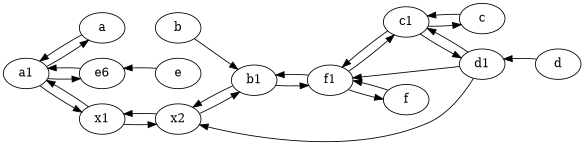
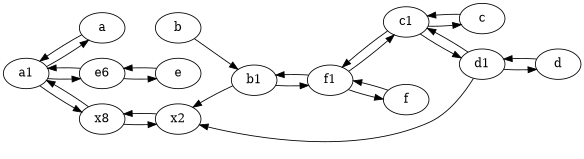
(410, 72) -> (516, 70)
none -> (136, 79)
(216, 105) -> none
(102, 119) -> (102, 119)
